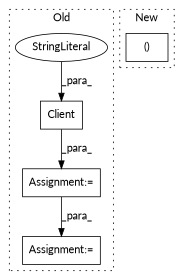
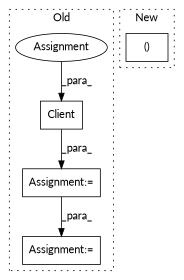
(61, 47) -> (61, 47)
